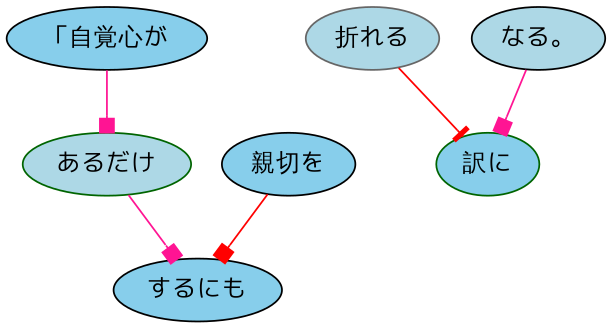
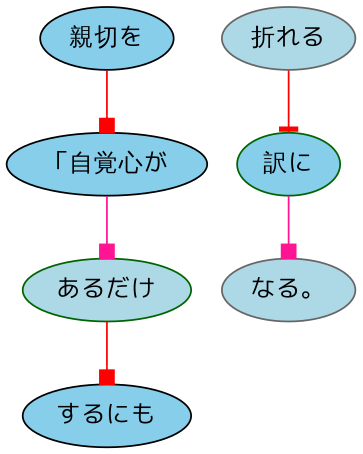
(538, 38) -> (289, 290)
(516, 93) -> (289, 219)
(147, 220) -> (107, 344)
(249, 220) -> (107, 93)
